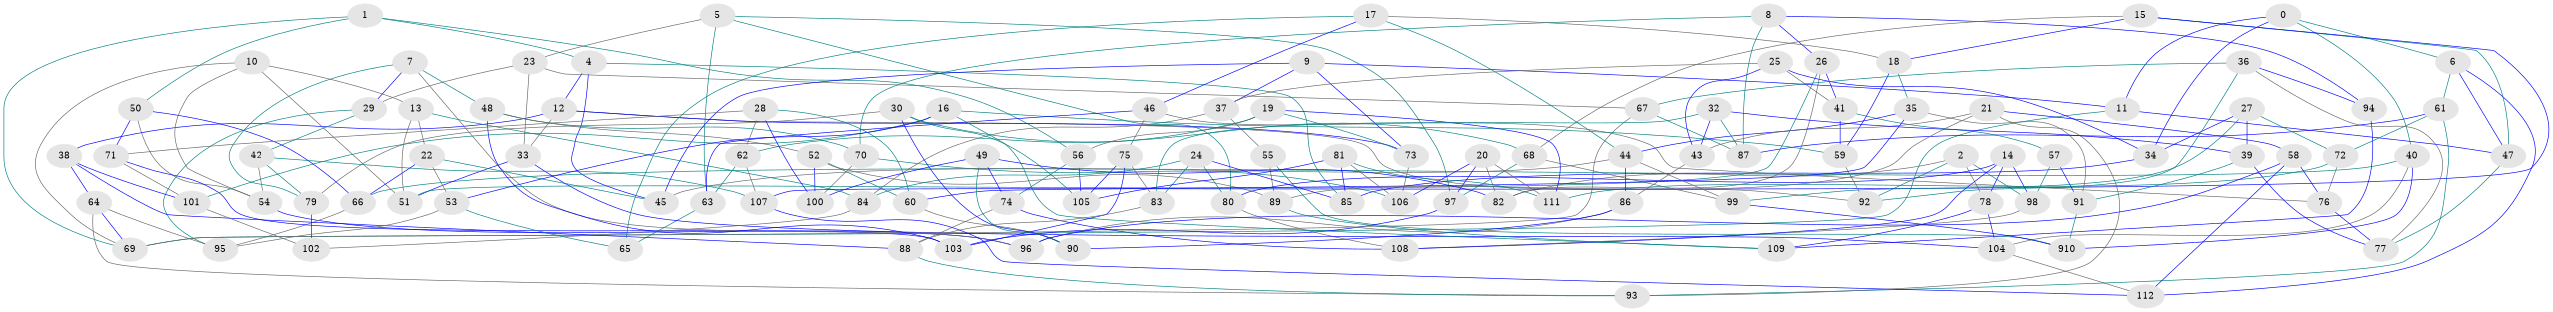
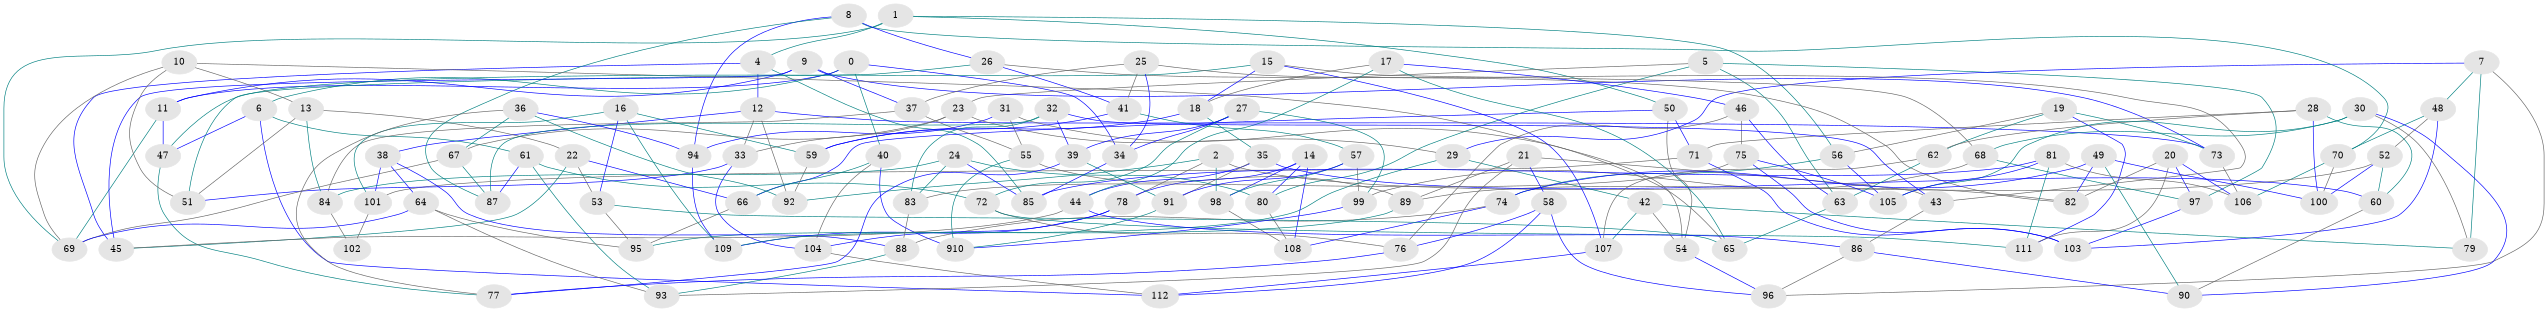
(1700, 87) -> (1723, 76)
none -> (1006, 109)
(1679, 179) -> (1358, 179)
(311, 229) -> none
